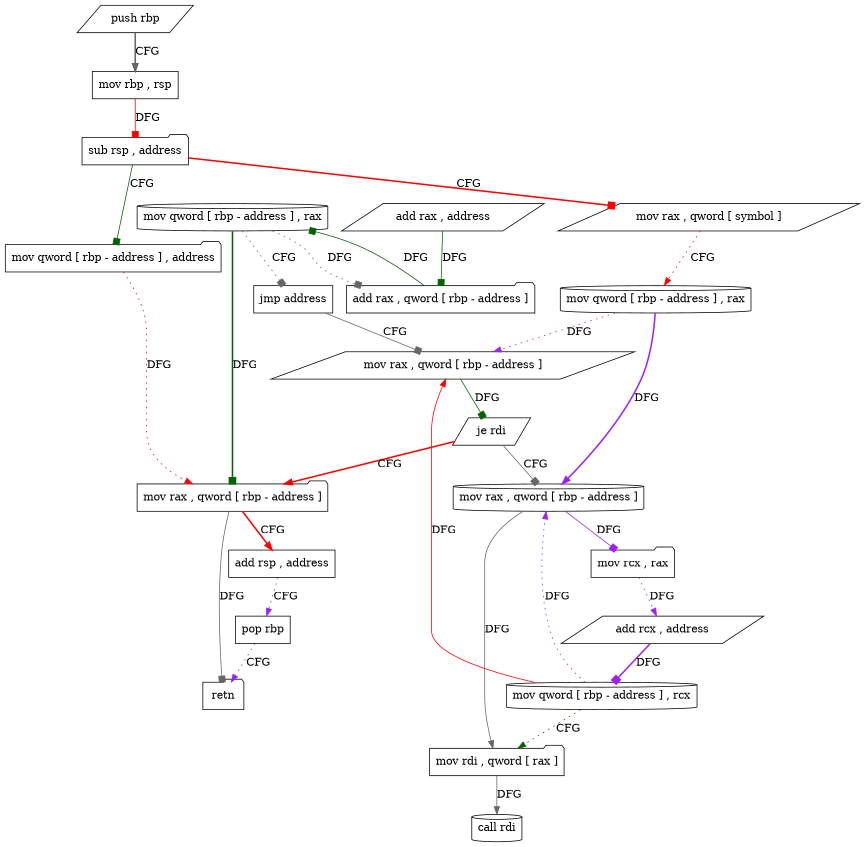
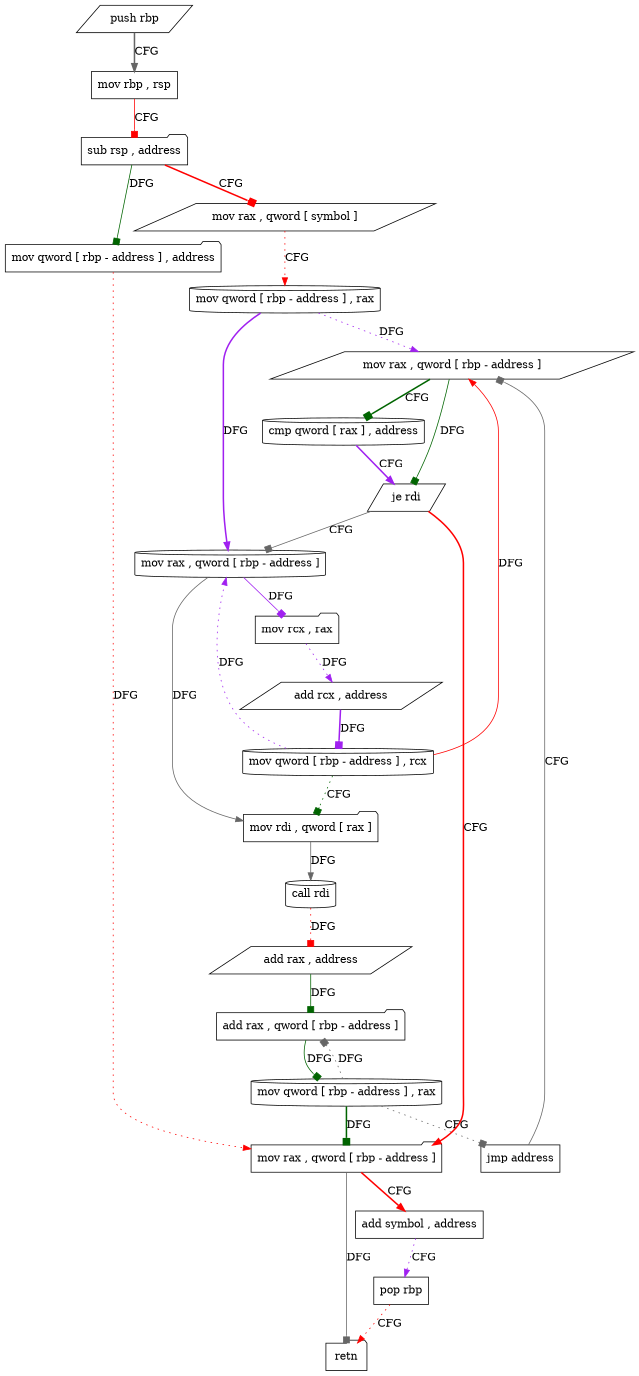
(148, 118) -> (147, 118)
(142, 184) -> (142, 184)
none -> (343, 432)
(282, 564) -> (419, 1225)
(245, 659) -> (376, 1321)
(553, 727) -> (326, 792)
none -> (311, 923)
